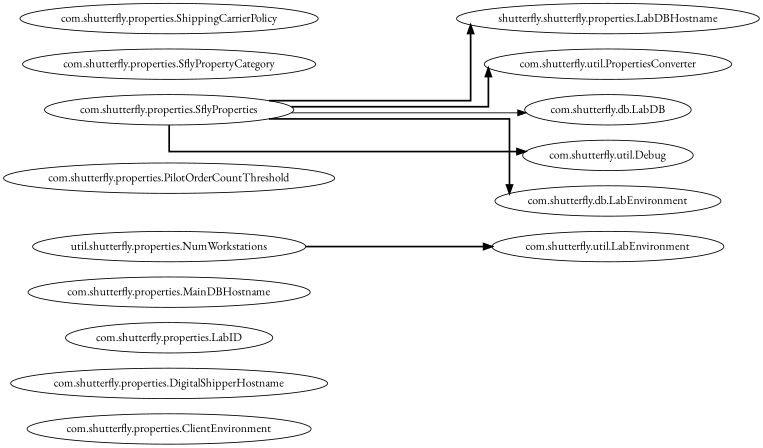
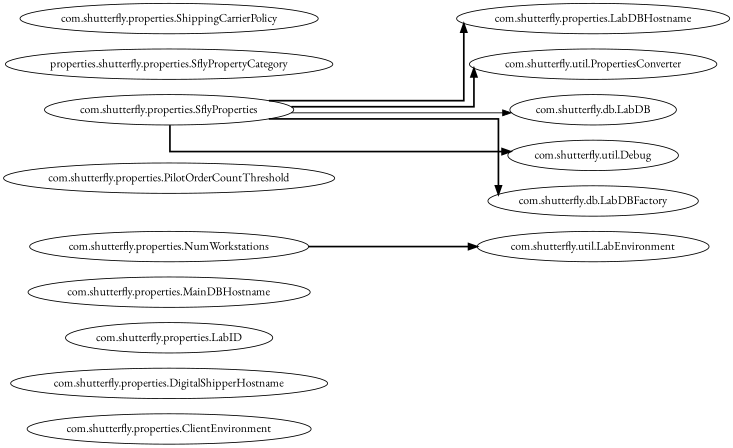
(608, 19) -> (593, 19)
(169, 64) -> (169, 64)
(608, 201) -> (593, 201)
(169, 247) -> (169, 247)
